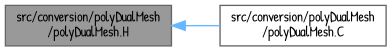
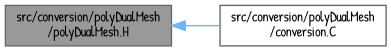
(303, 26) -> (303, 26)
